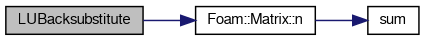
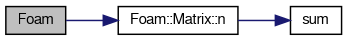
(74, 20) -> (36, 20)
